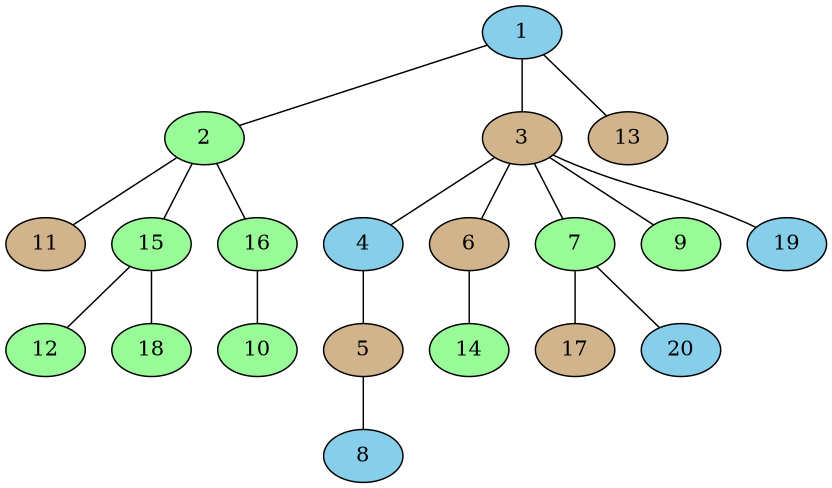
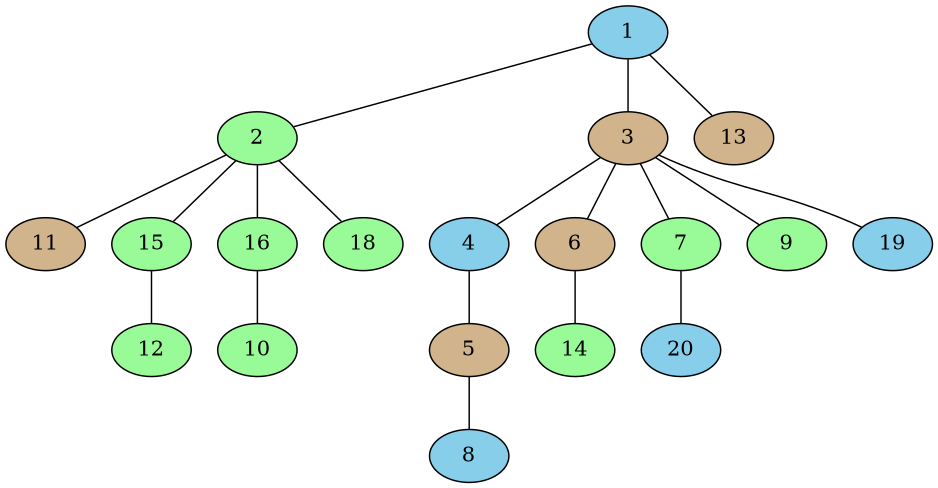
(151, 297) -> (310, 191)
(575, 350) -> none
